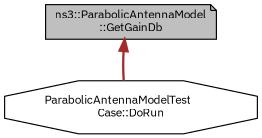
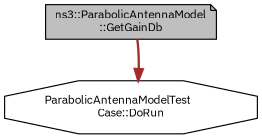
(123, 66) -> (139, 54)
